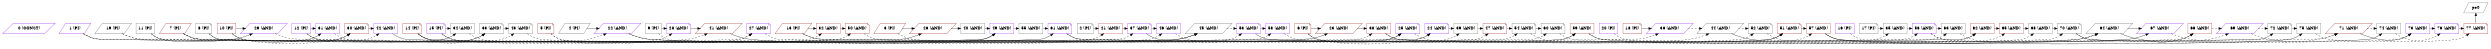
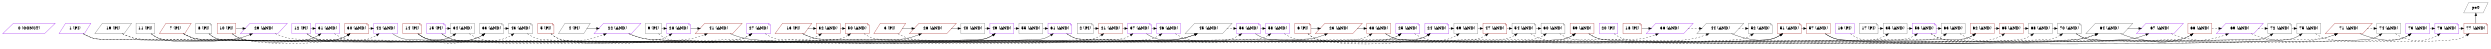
(1778, 39) -> none
(1353, 43) -> (1353, 43)
